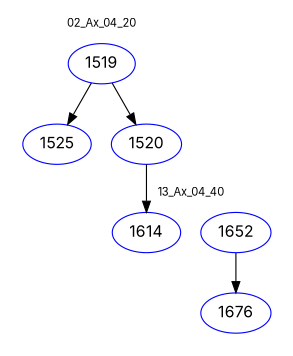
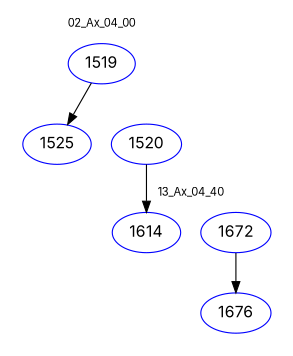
(102, 24) -> (102, 24)
(121, 99) -> none
(236, 233) -> (236, 233)
